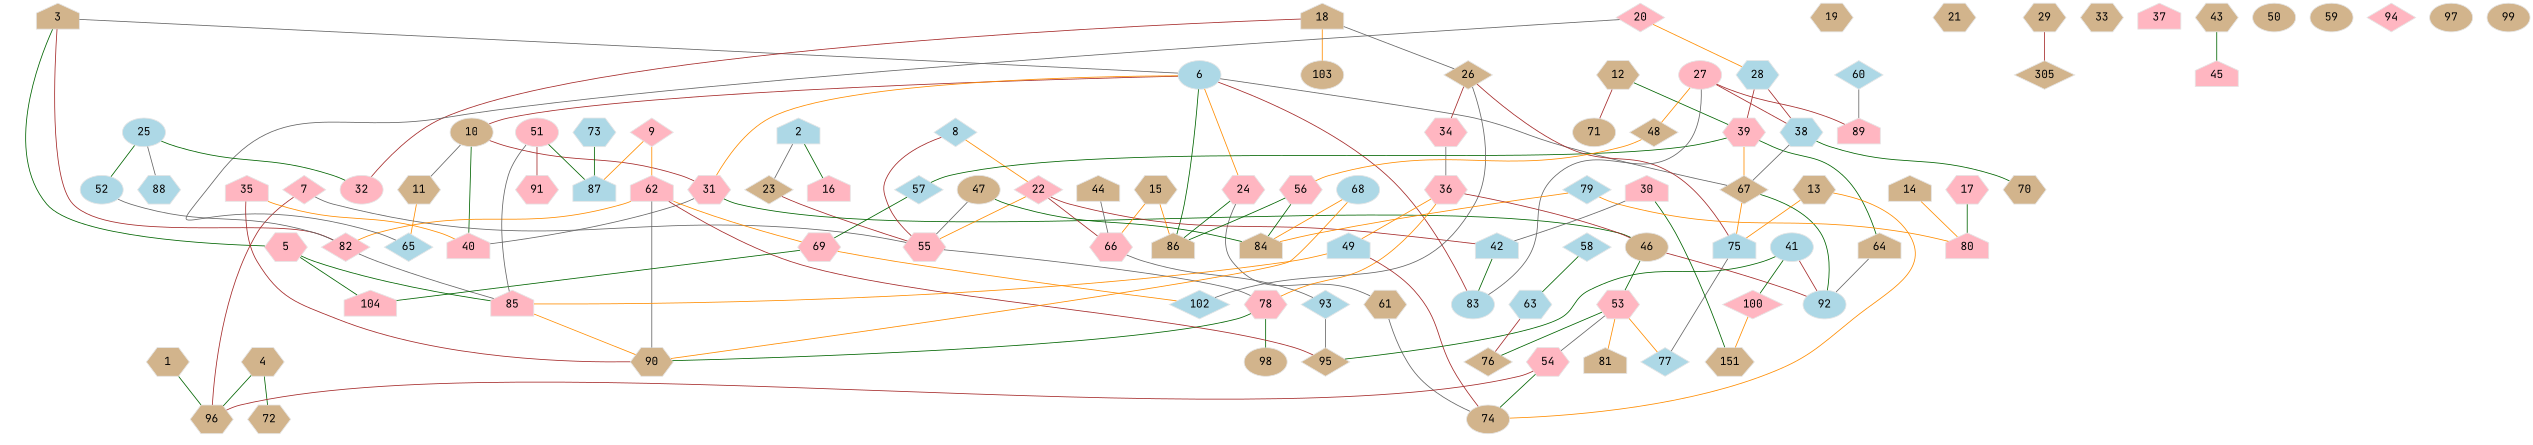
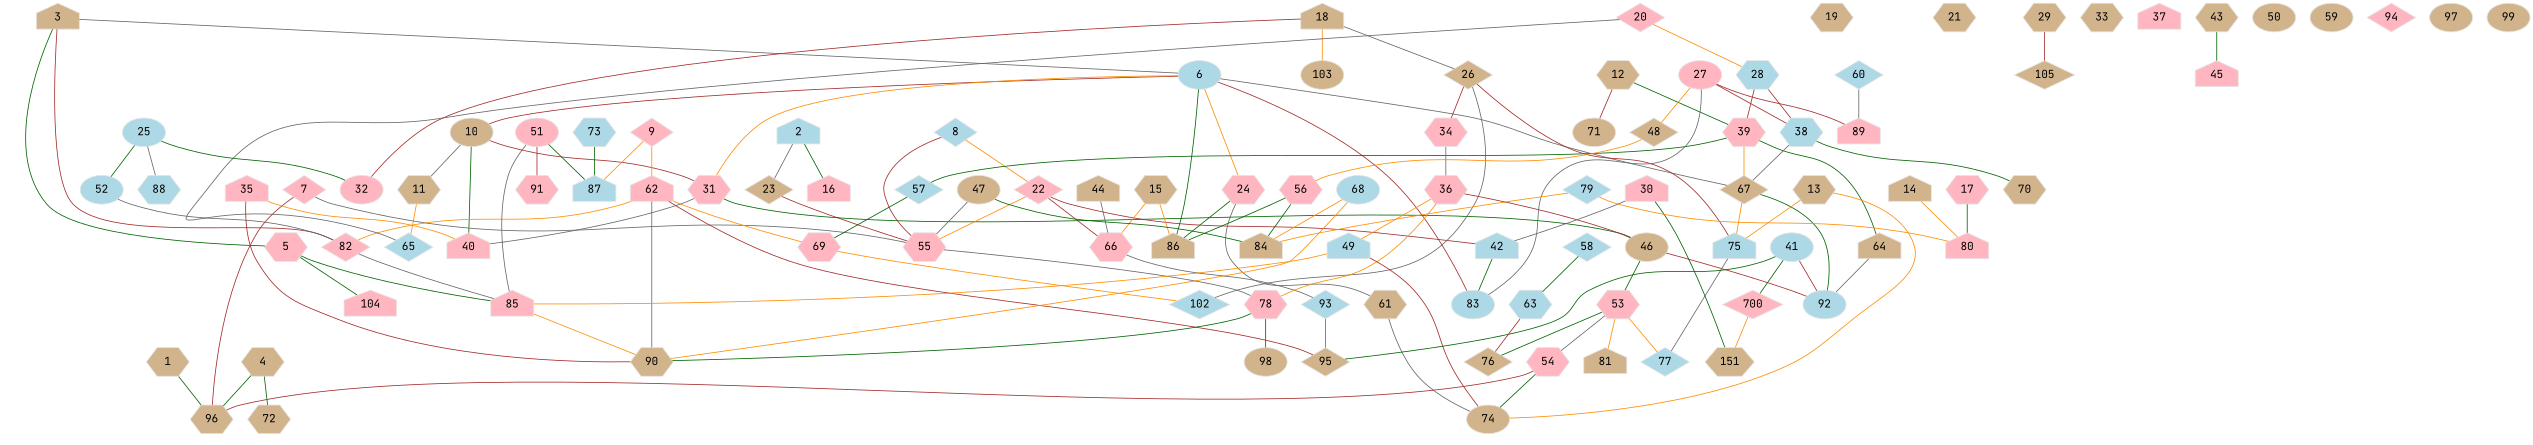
(2045, 75) -> (2045, 75)
(598, 275) -> none
(1753, 305) -> (1753, 305)
